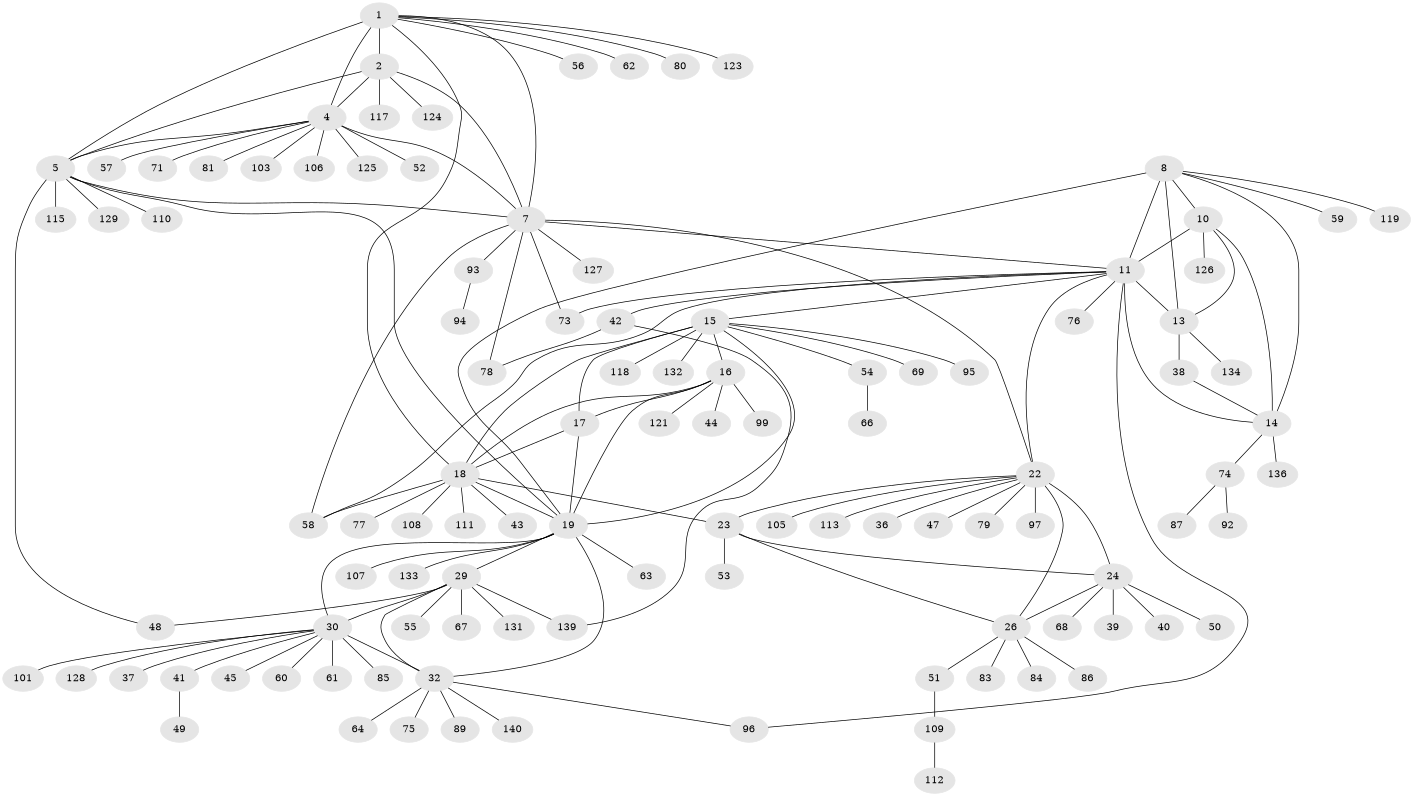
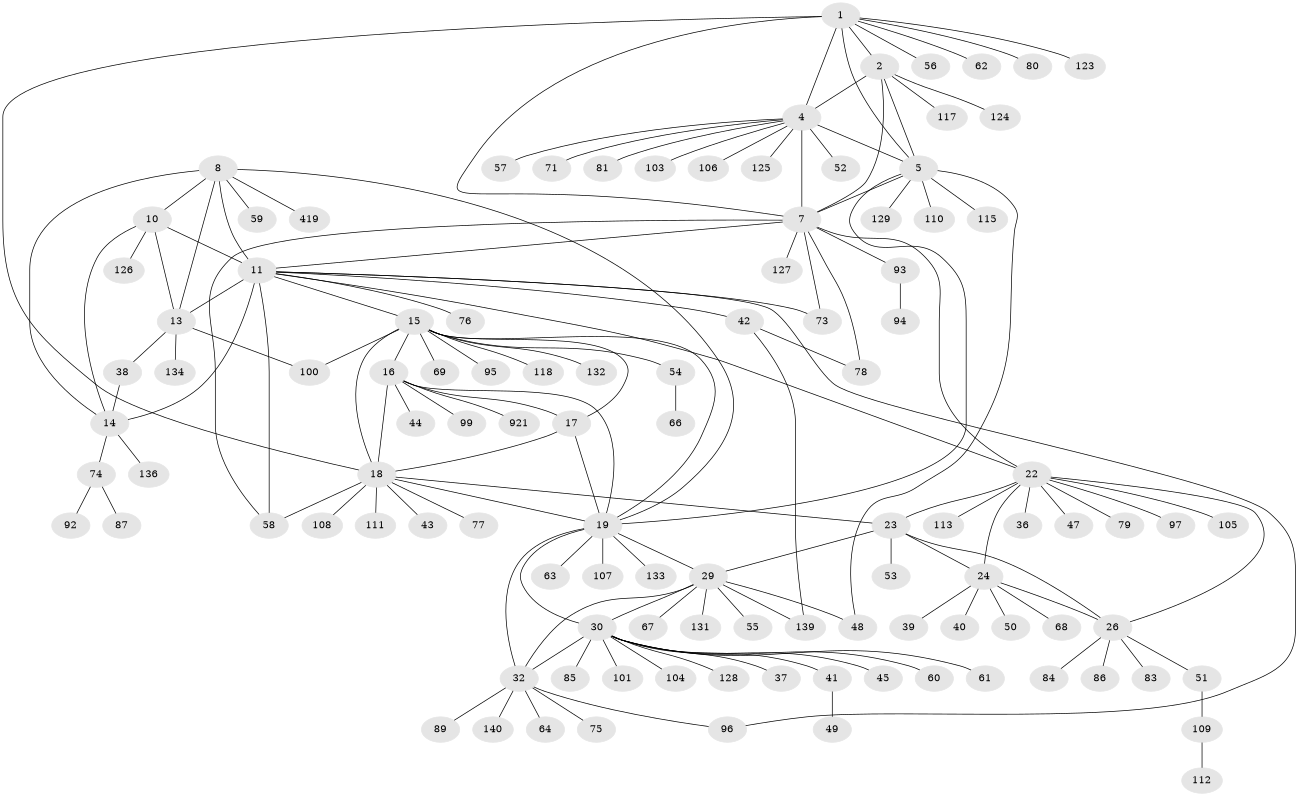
(1390, 220) -> (310, 220)
none -> (310, 373)
(659, 424) -> (519, 424)
none -> (803, 550)
none -> (676, 679)
